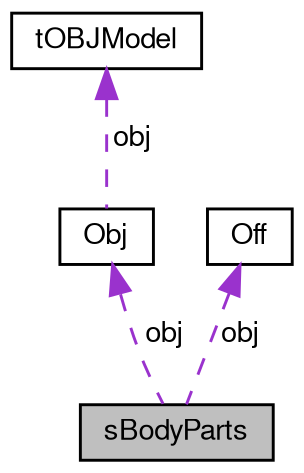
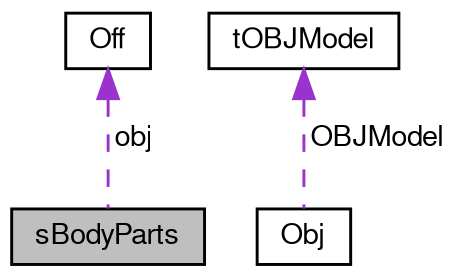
(130, 139) -> (376, 139)
(139, 350) -> none
